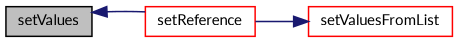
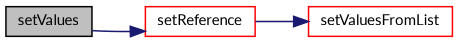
(126, 11) -> (111, 31)
